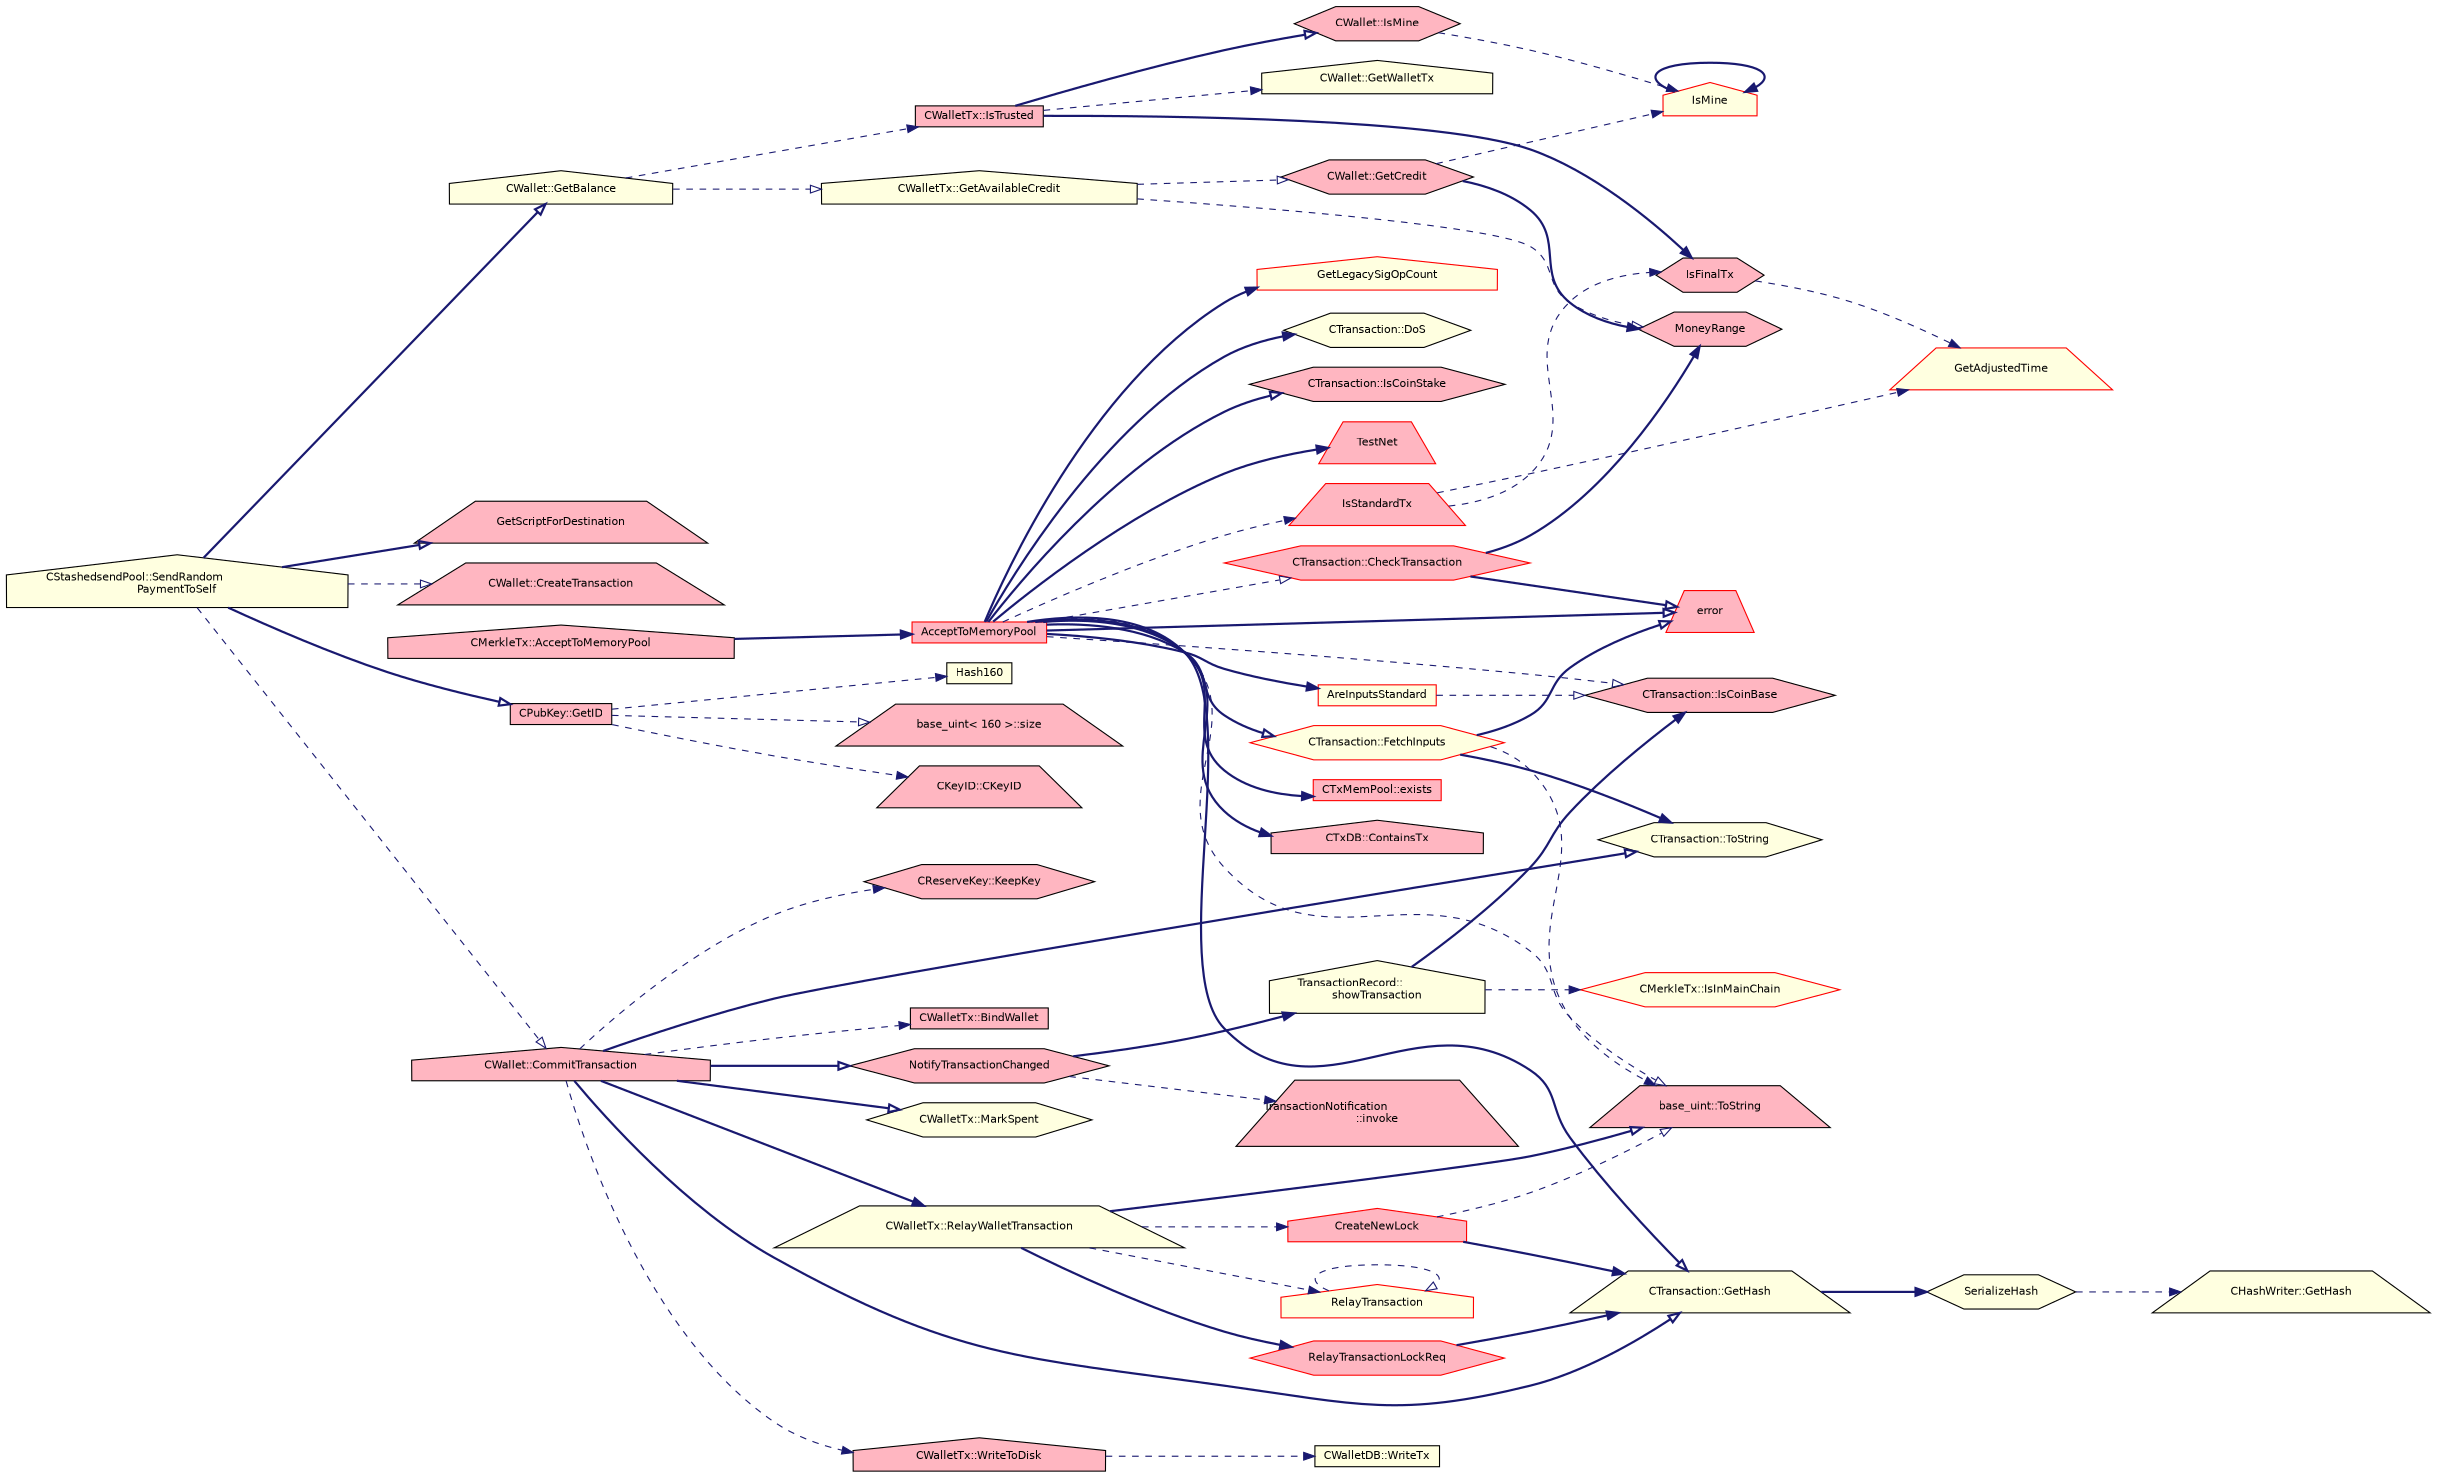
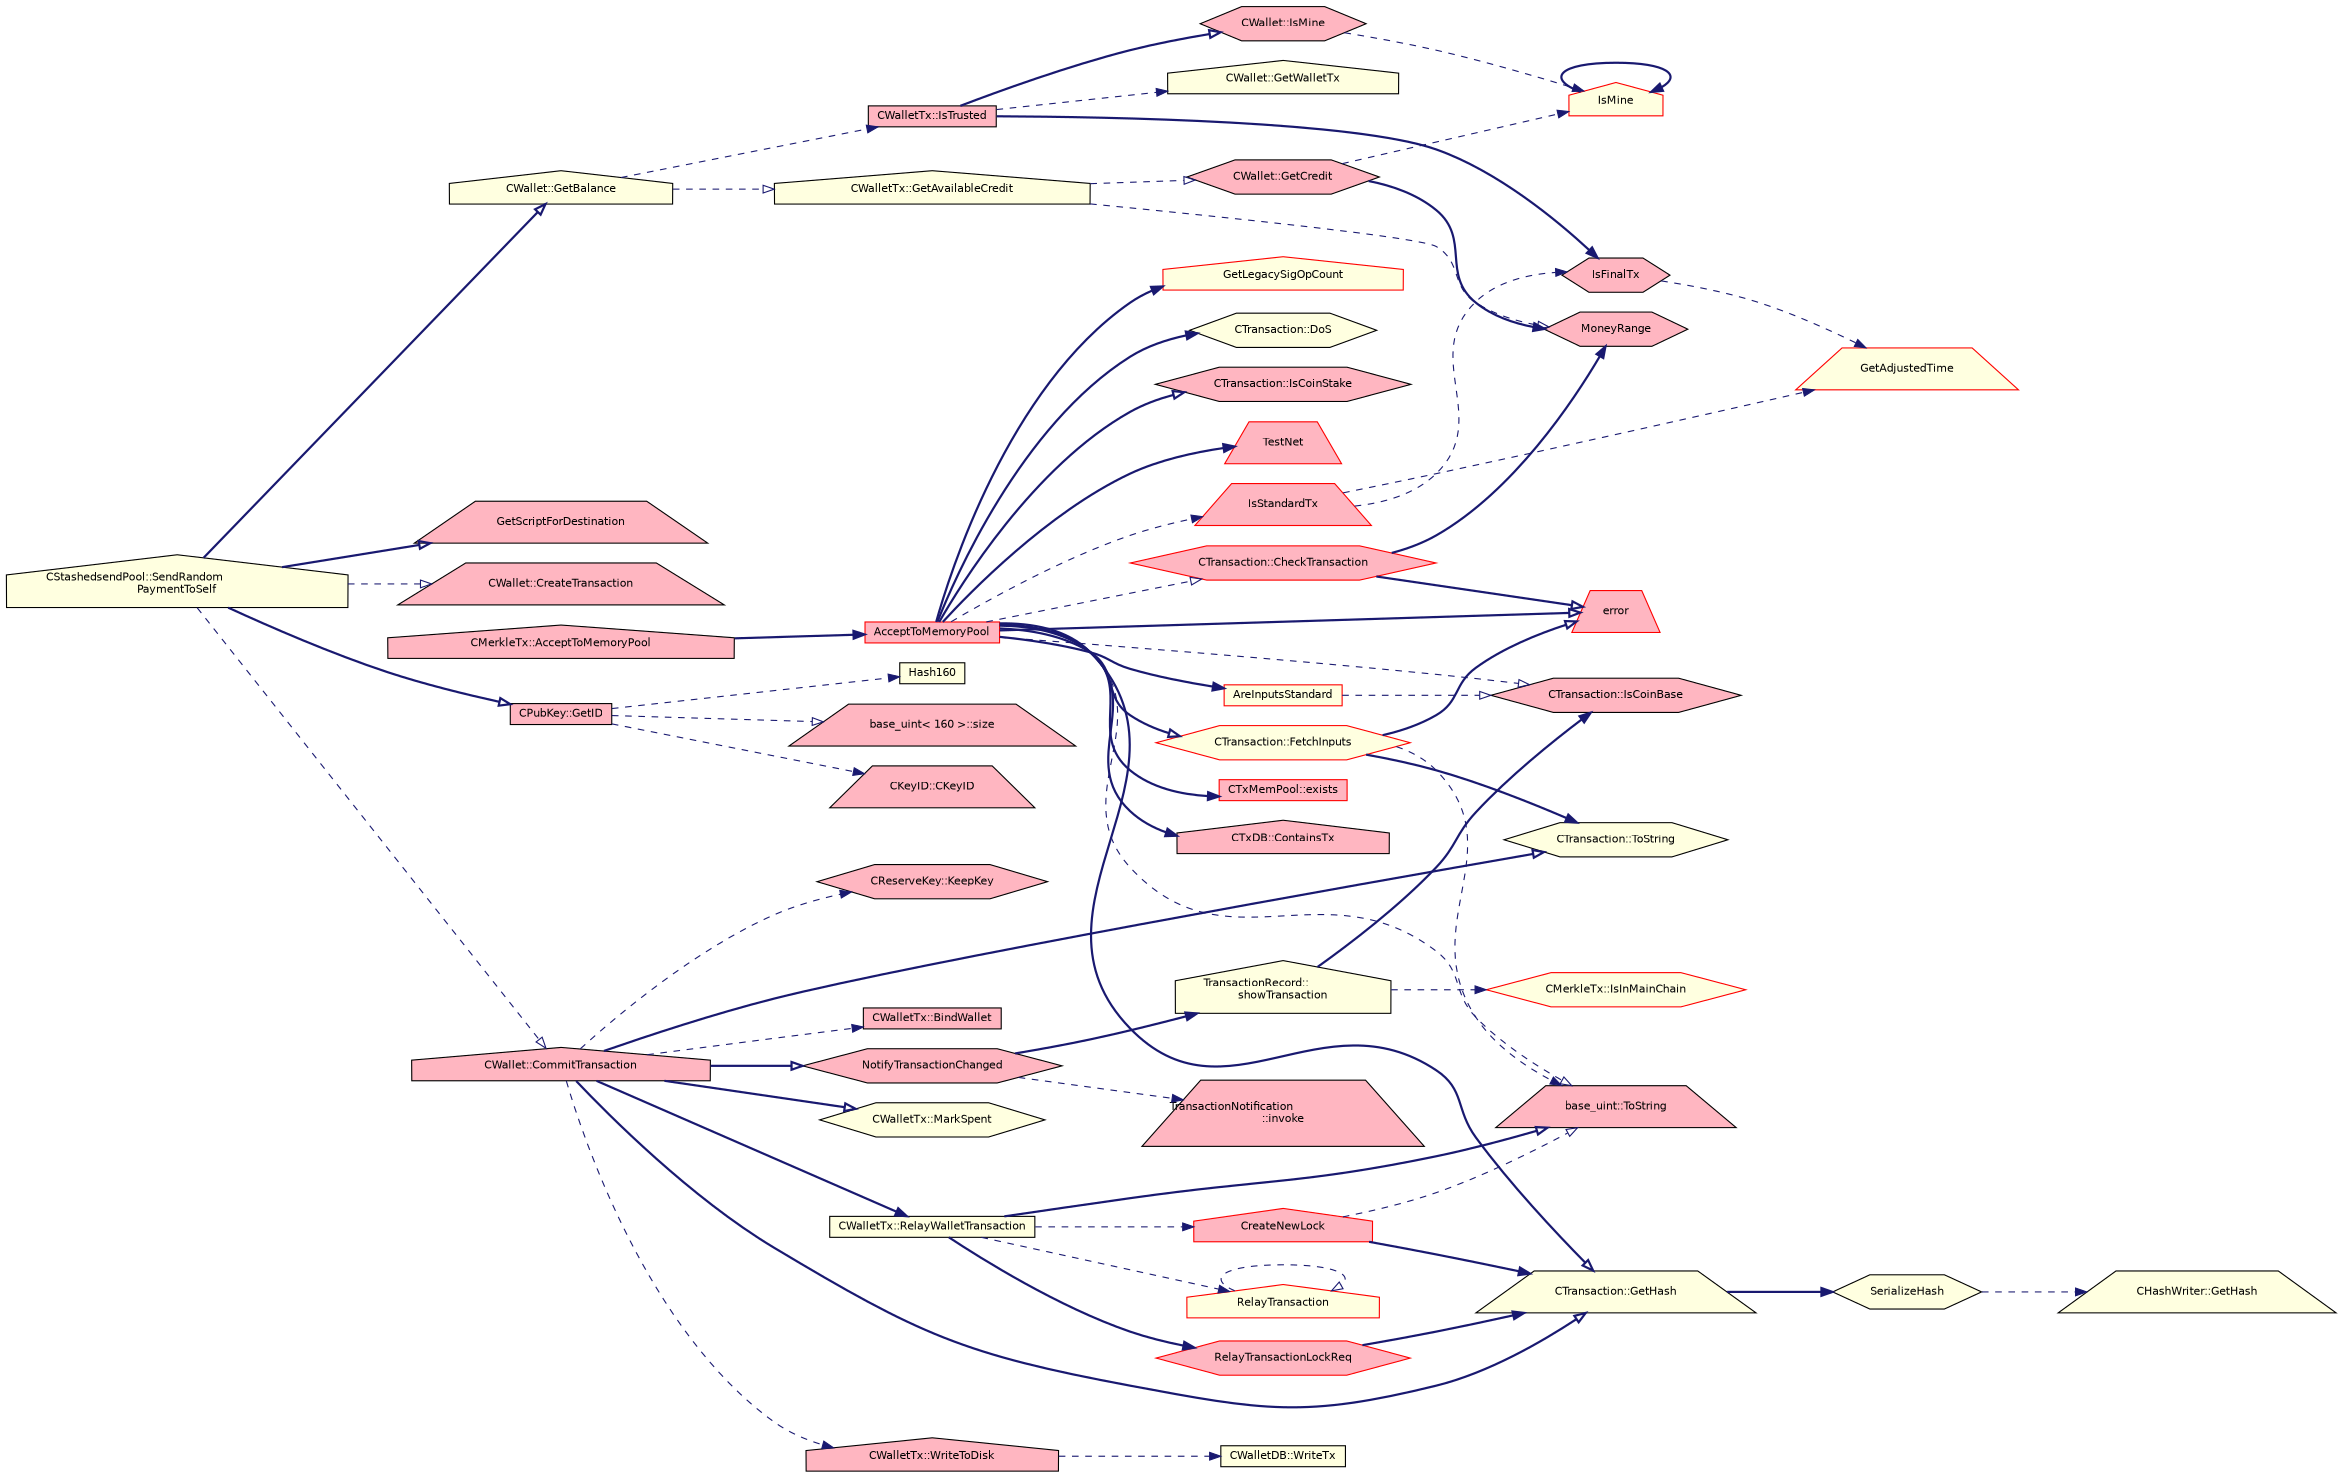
(979, 1227) -> (932, 1227)
